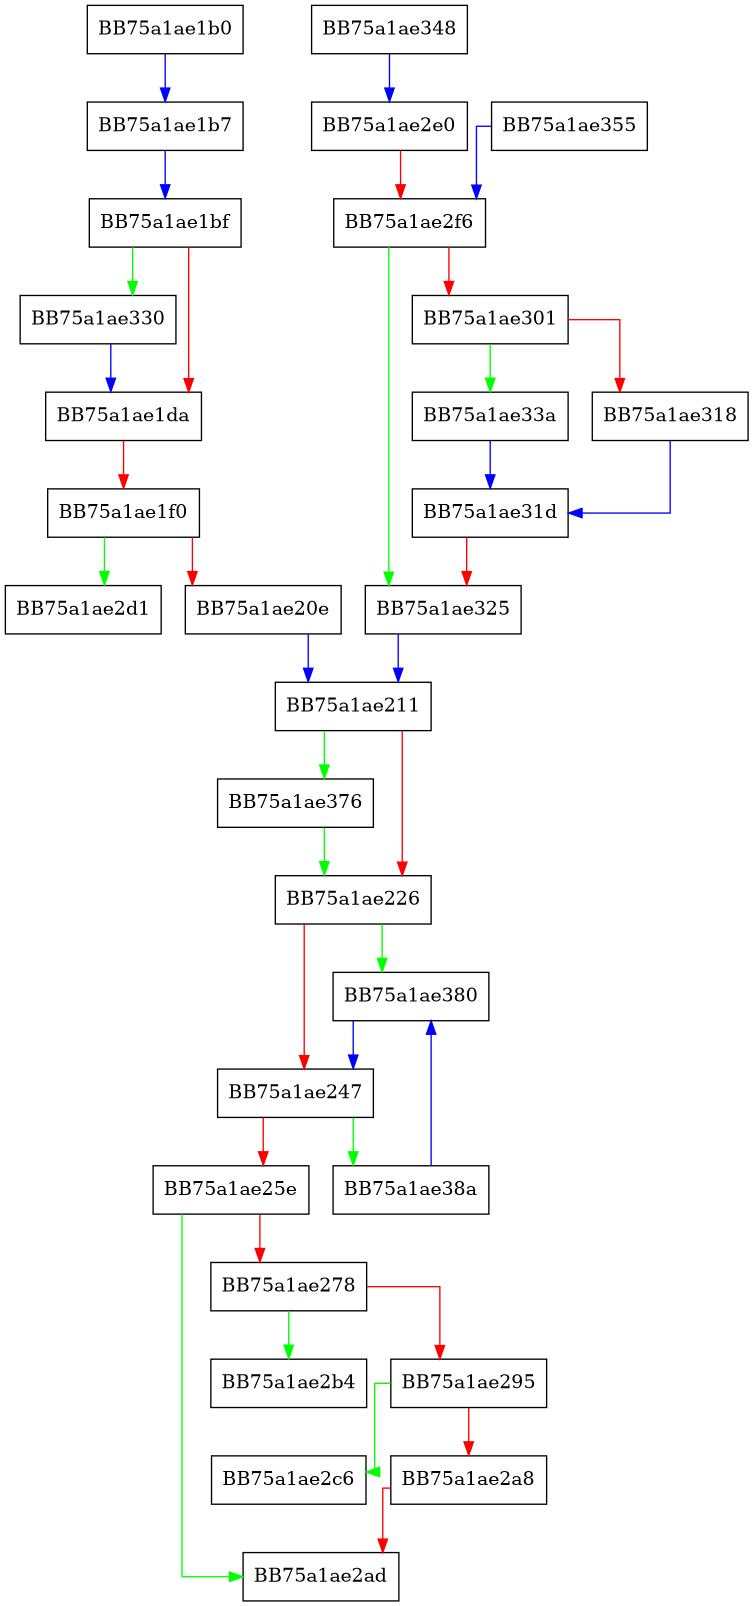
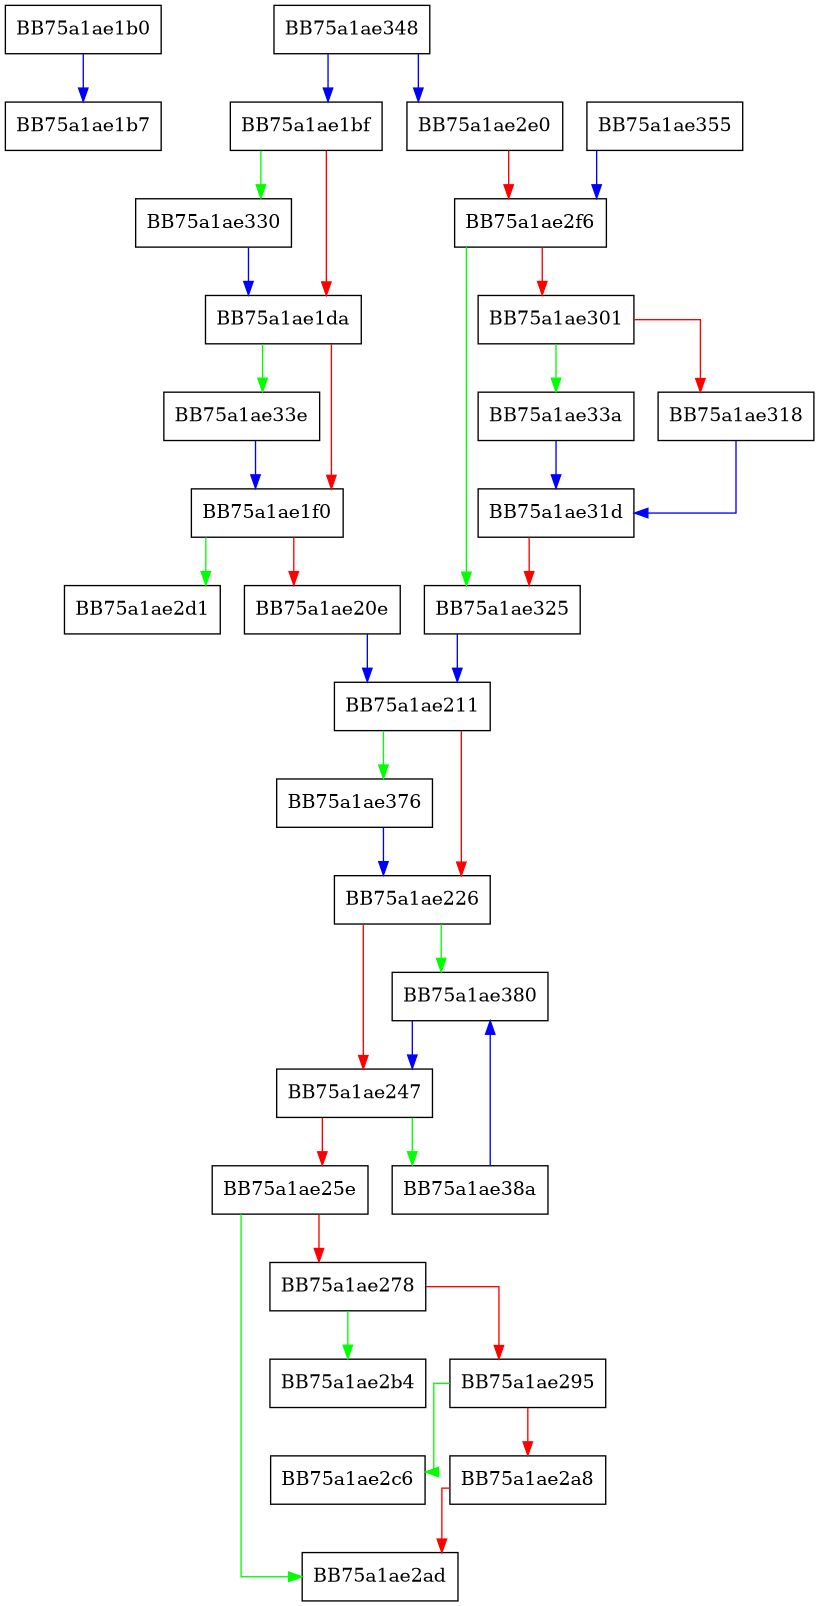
(165, 168) -> (328, 71)
none -> (242, 416)
(324, 845) -> (383, 845)
